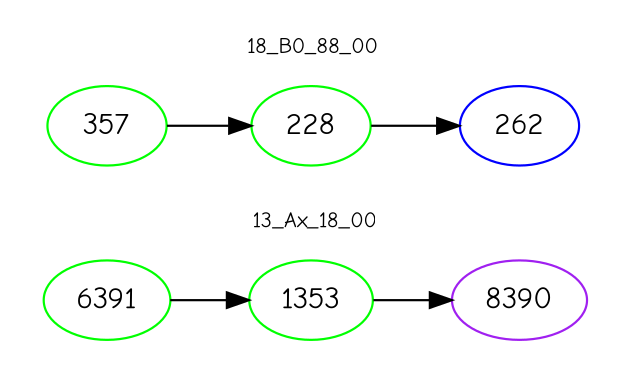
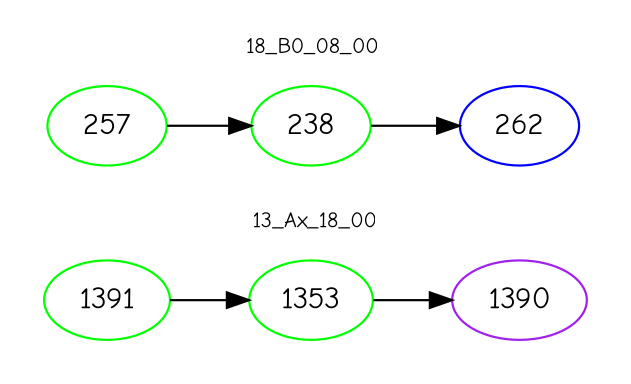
(313, 47) -> (313, 47)
(107, 126) -> (107, 126)
(311, 126) -> (311, 126)
(107, 300) -> (107, 300)
(520, 300) -> (520, 300)
